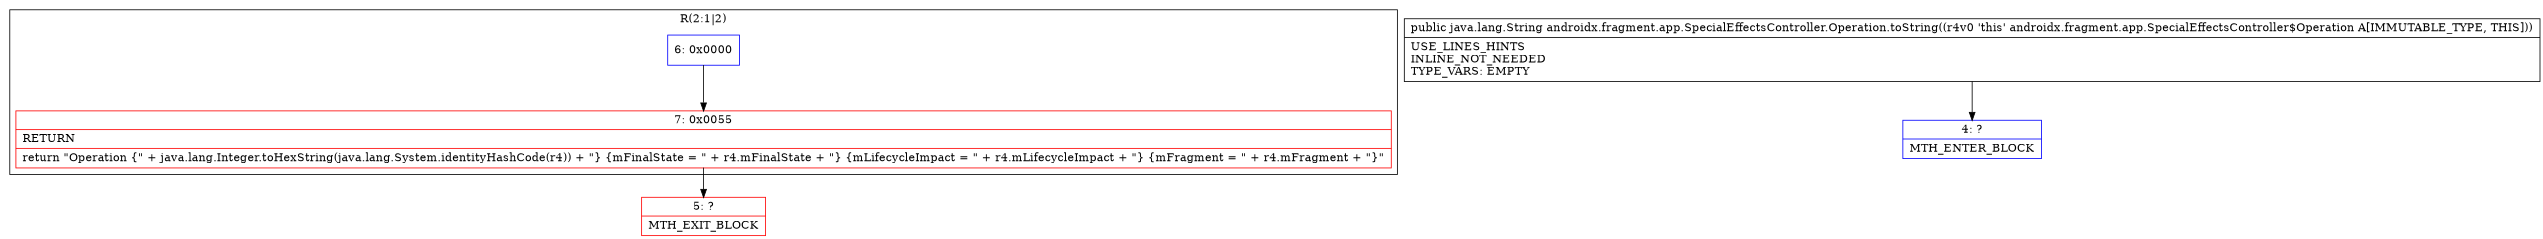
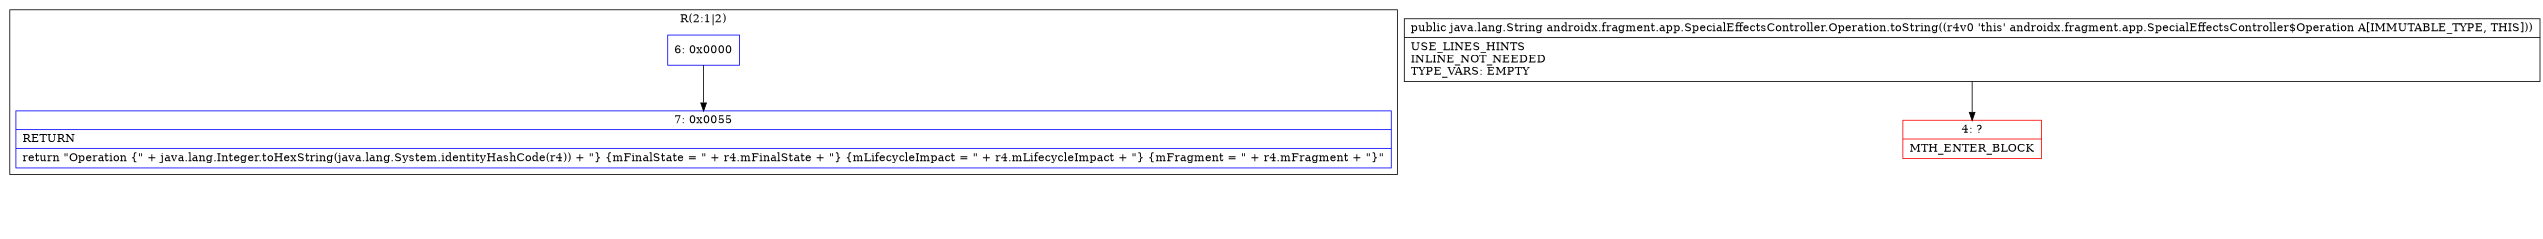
(704, 139) -> (704, 139)
(1972, 139) -> (1972, 139)
(704, 216) -> none
